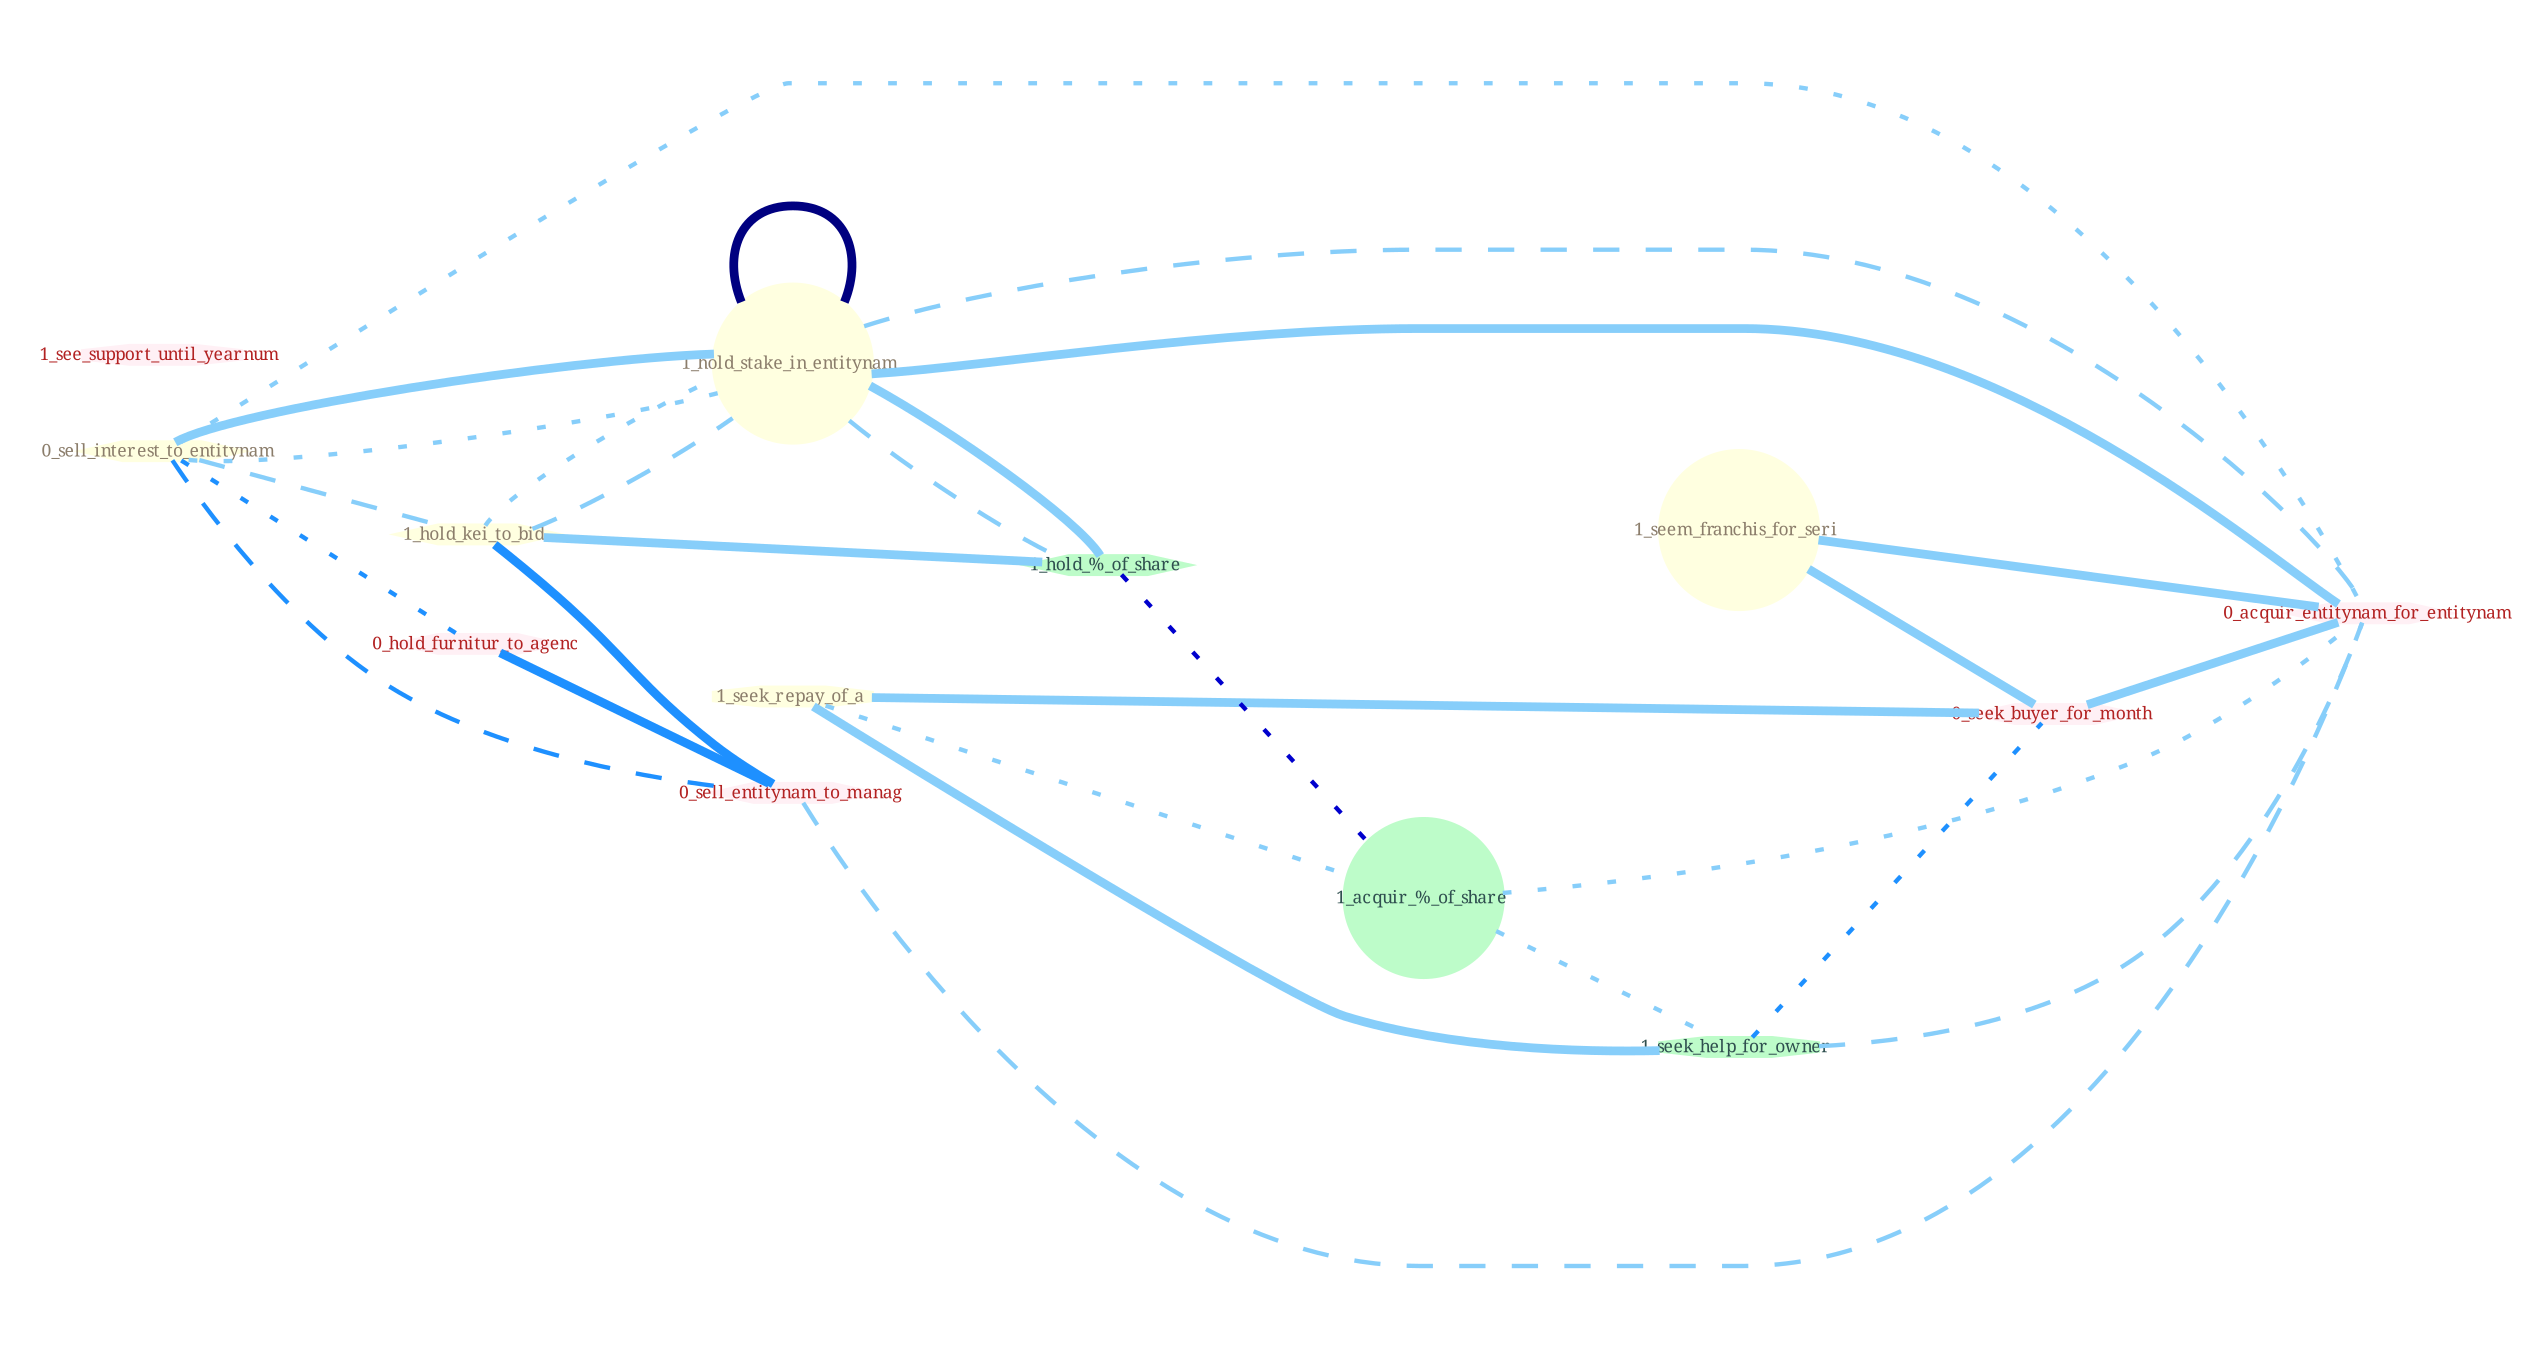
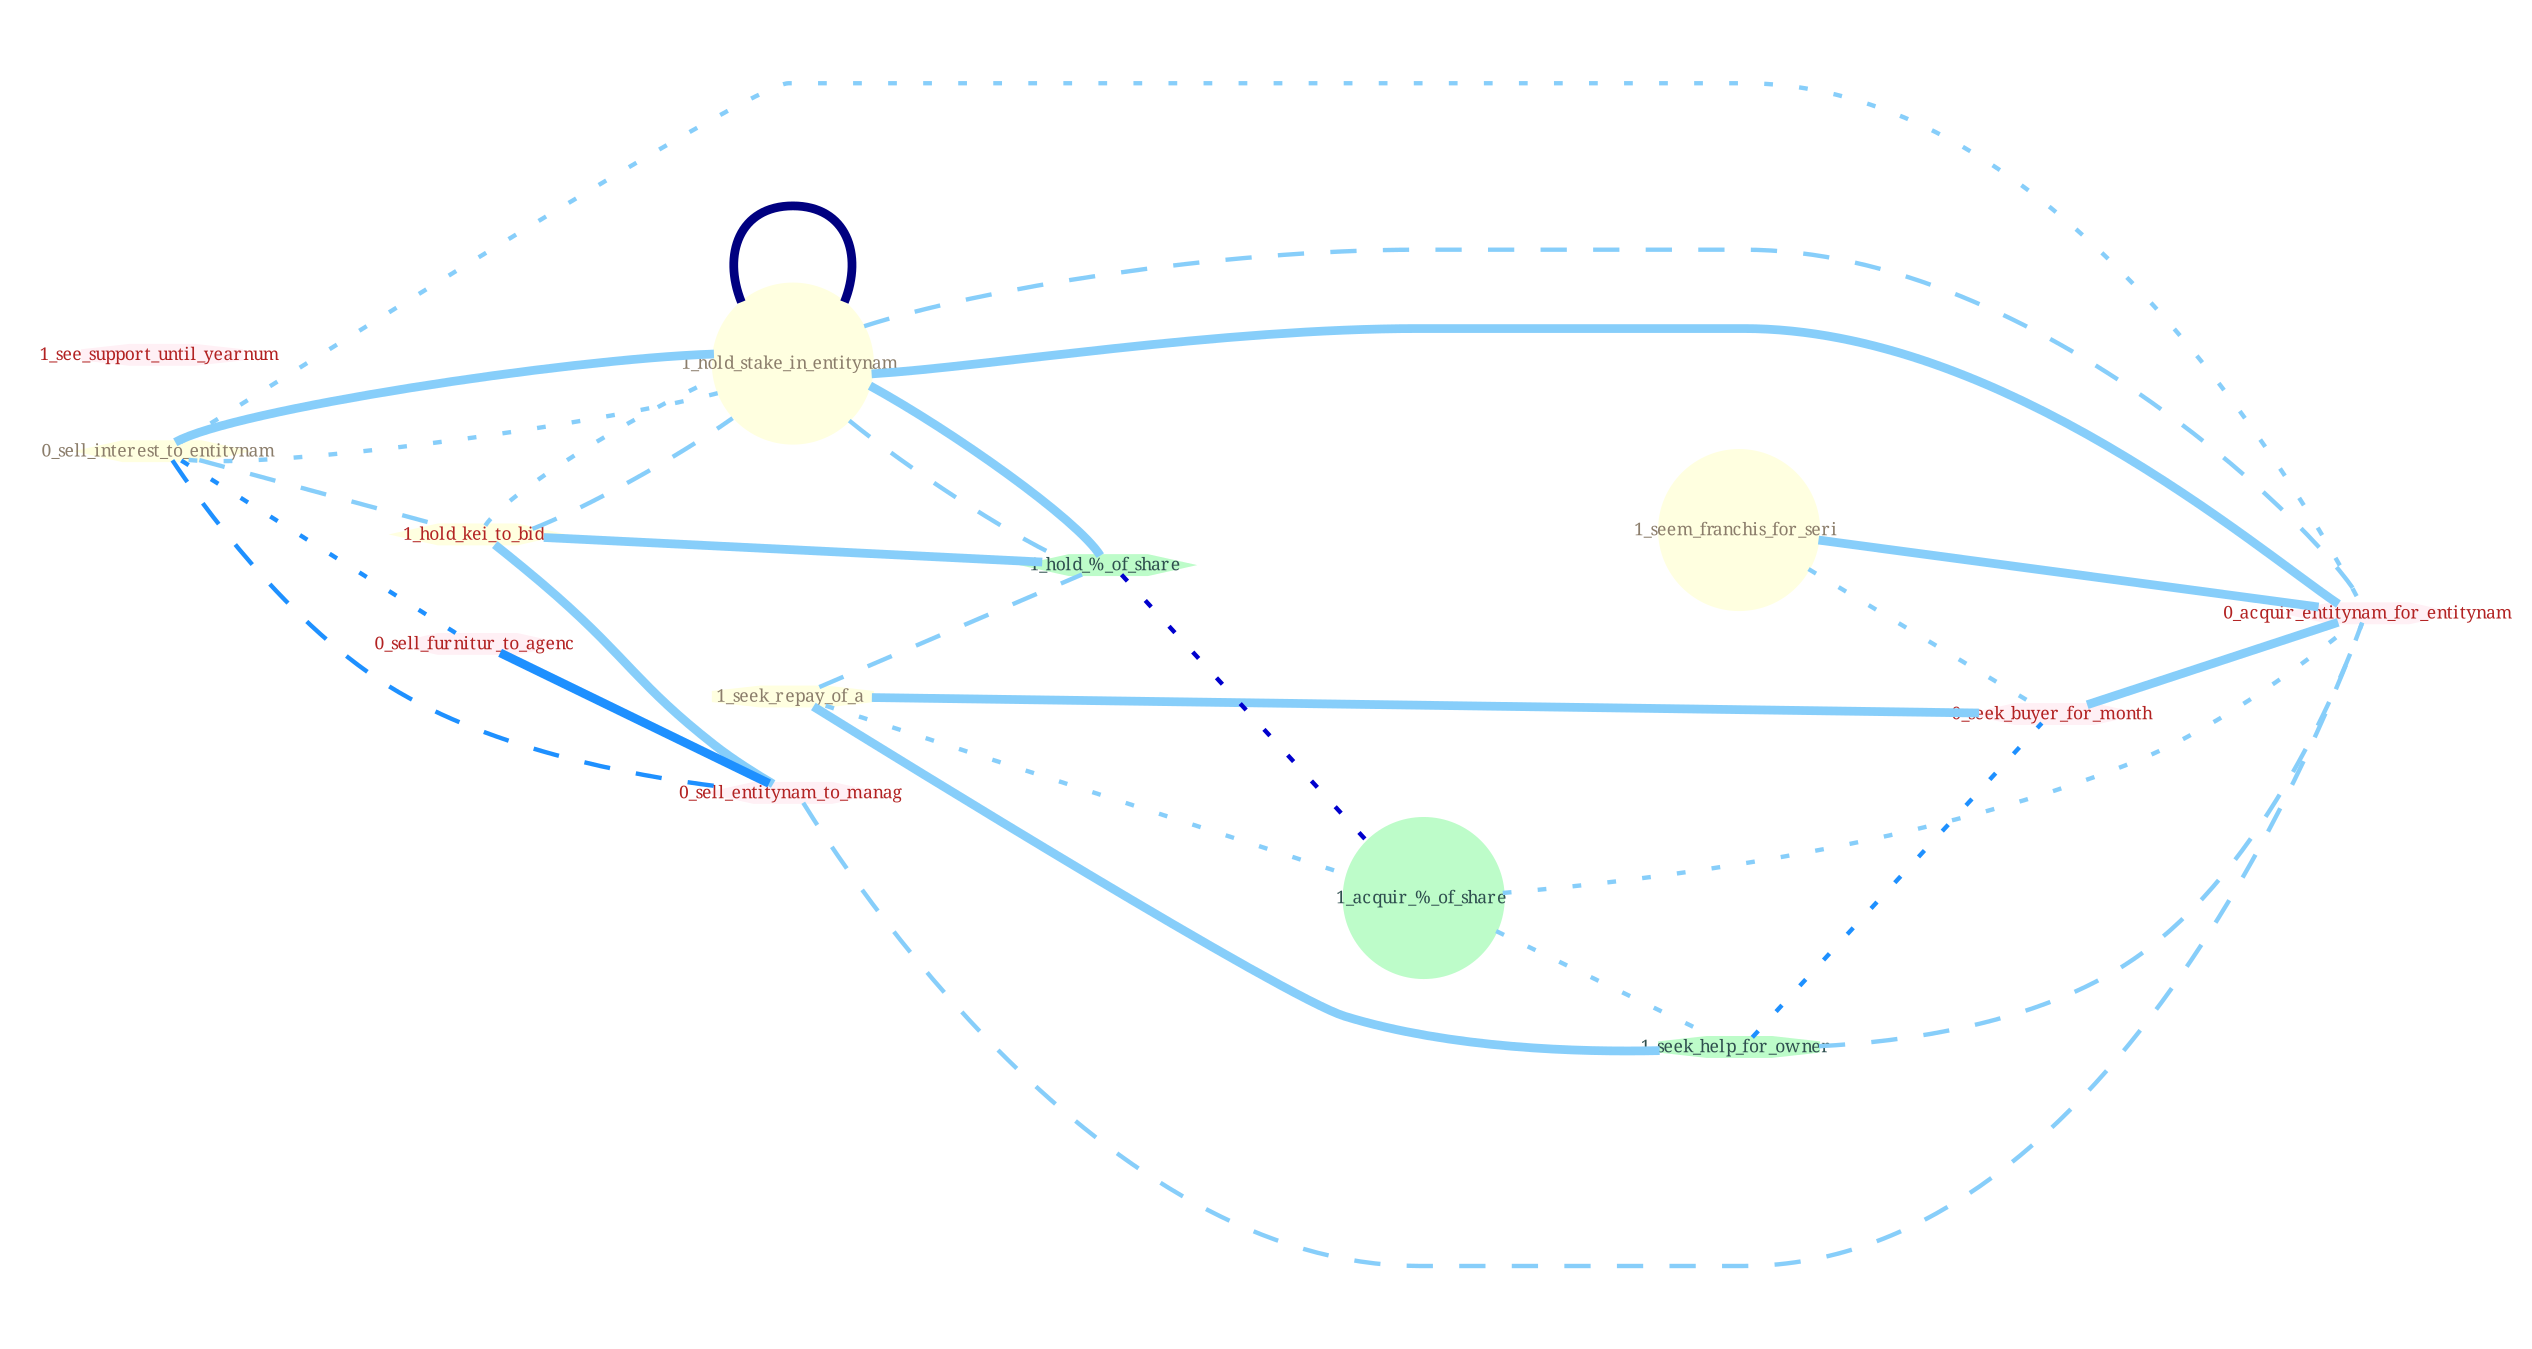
(477, 534) -> (477, 534)
none -> (951, 631)
(1921, 637) -> (1921, 637)
(477, 644) -> (477, 644)
(631, 668) -> (631, 668)
